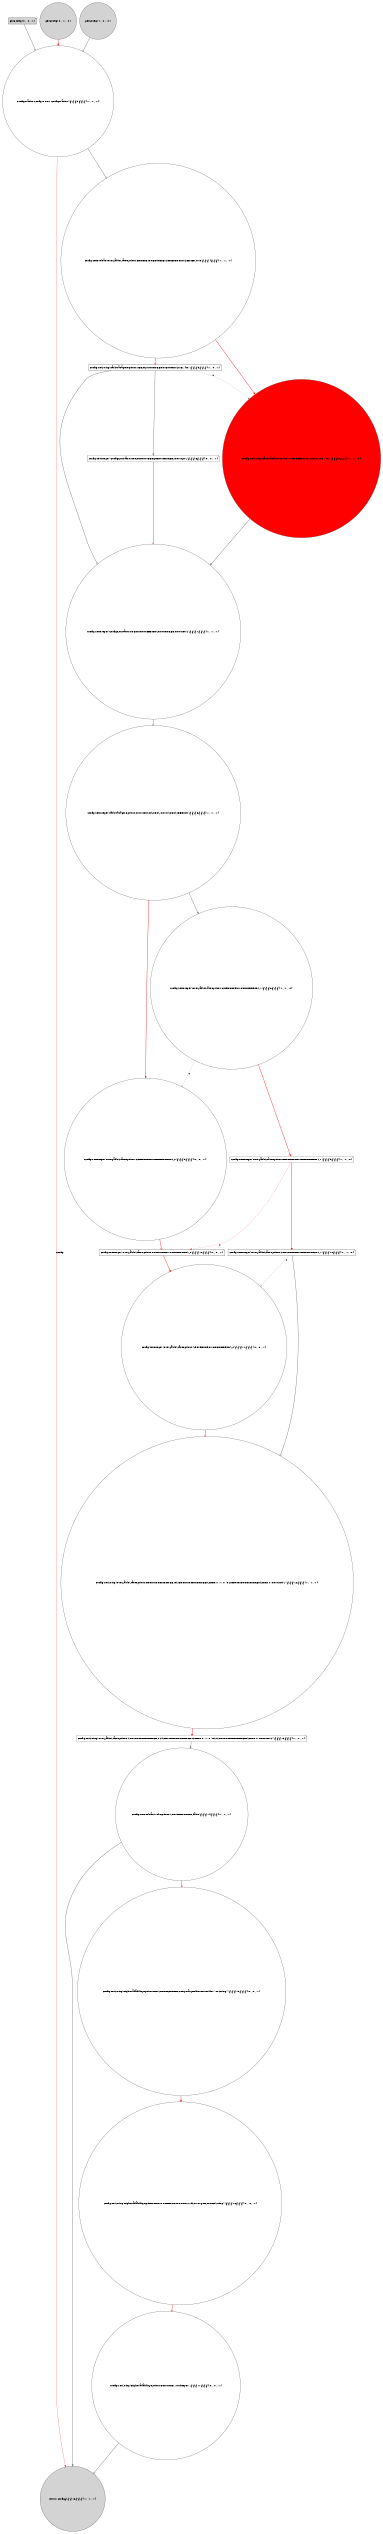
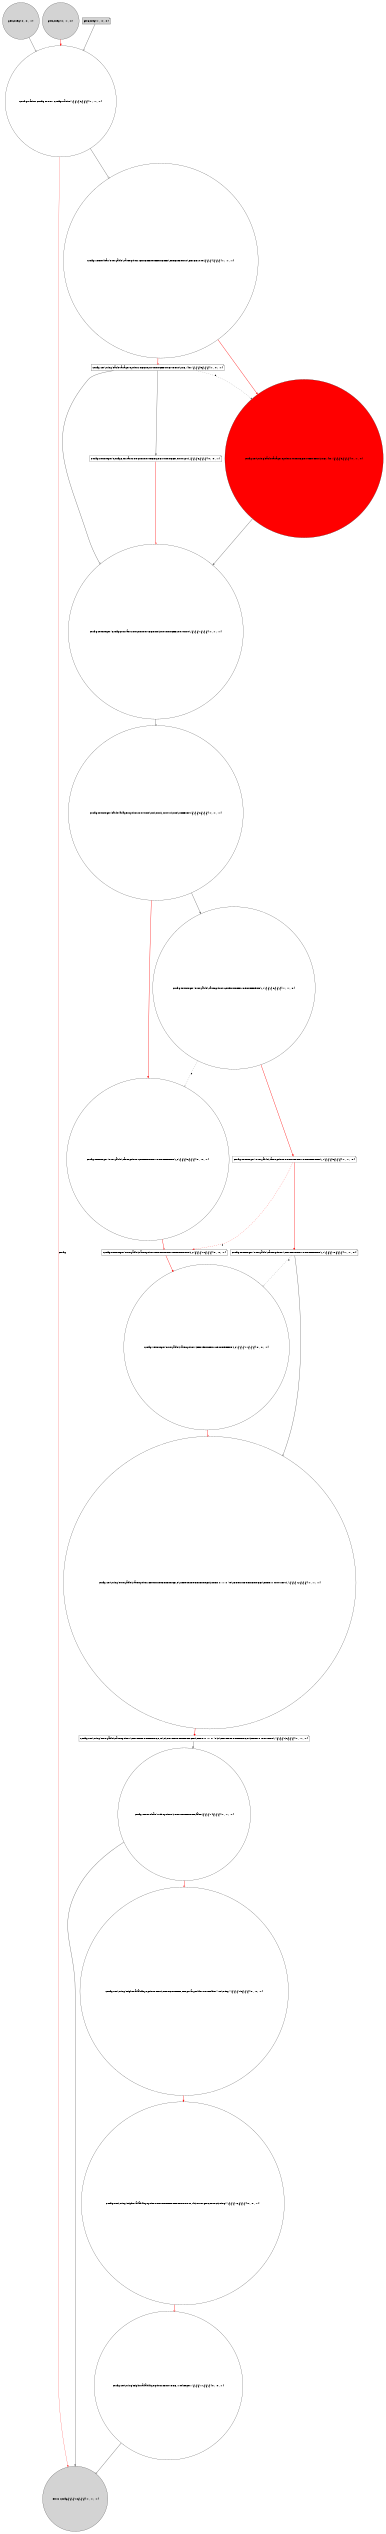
(23, 21) -> (21, 21)
(98, 21) -> (96, 21)
